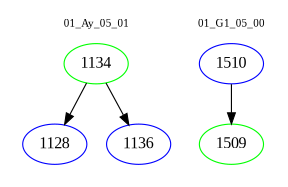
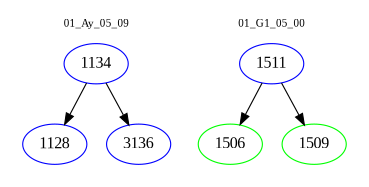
(97, 24) -> (97, 24)
(96, 64) -> (96, 64)
(231, 64) -> (272, 64)
(139, 144) -> (139, 144)
none -> (230, 144)
